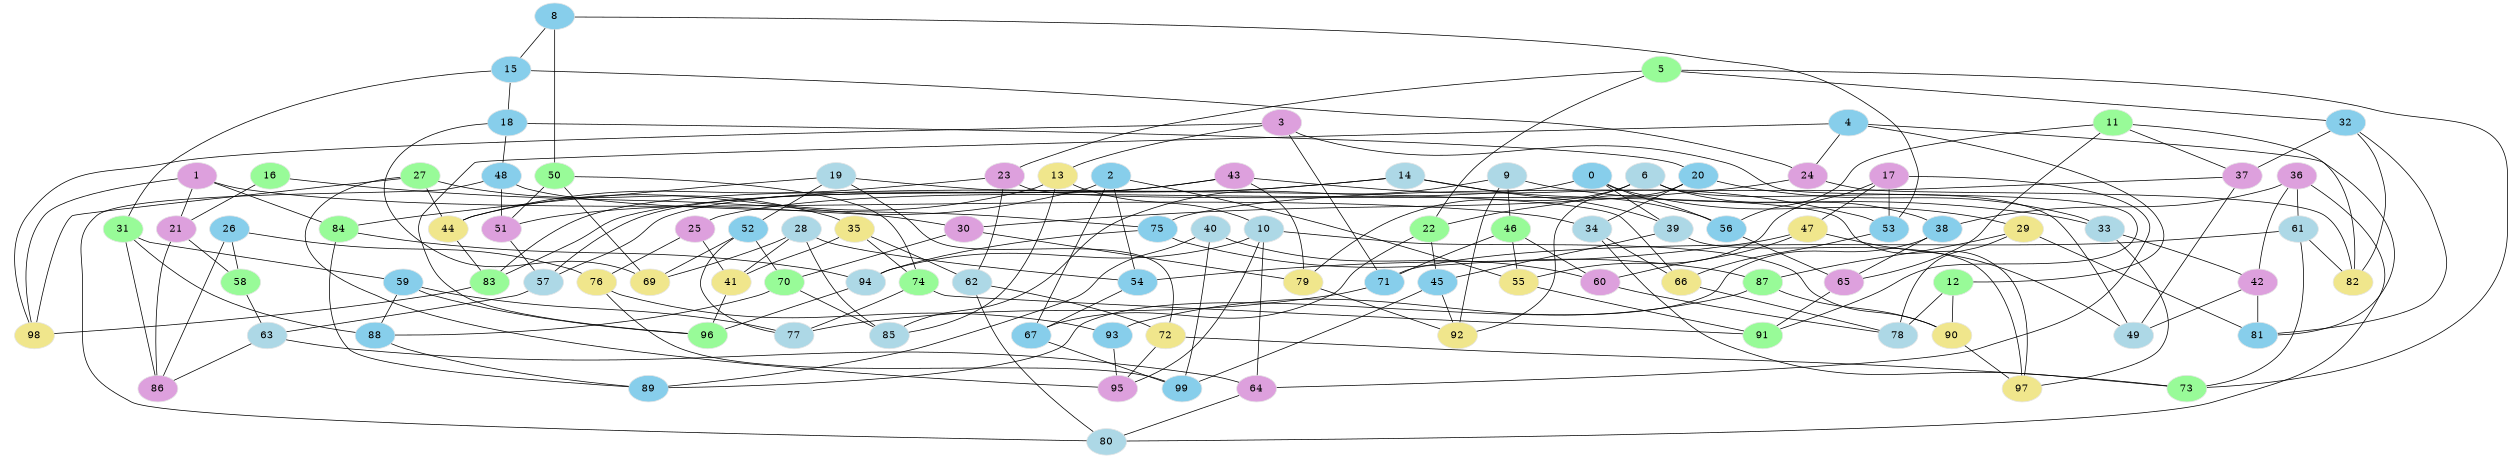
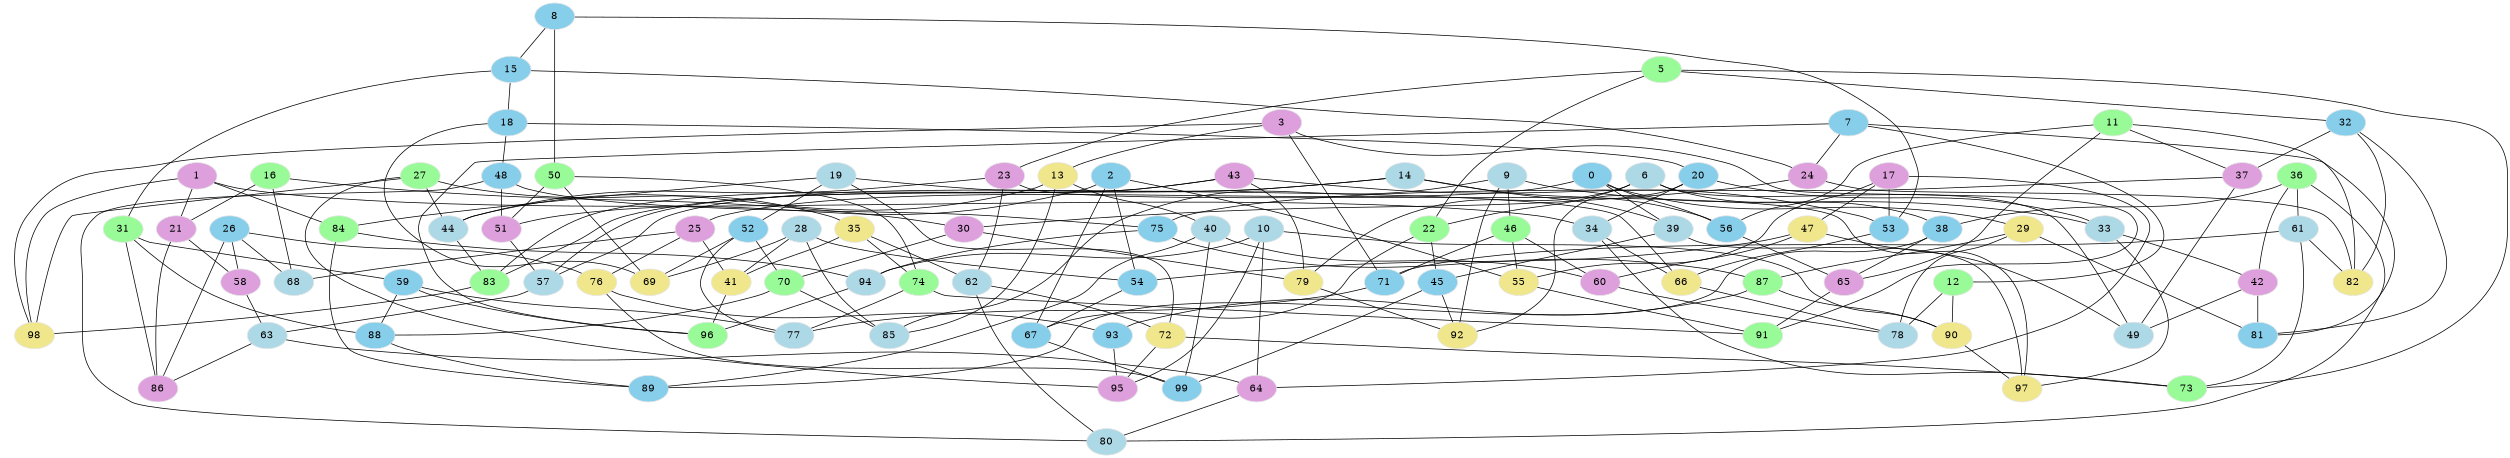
(1848, 123) -> (1848, 123)
(2297, 176) -> (2297, 176)
(1201, 207) -> (1134, 202)
(448, 229) -> (448, 229)
(241, 282) -> (241, 282)
none -> (294, 282)
